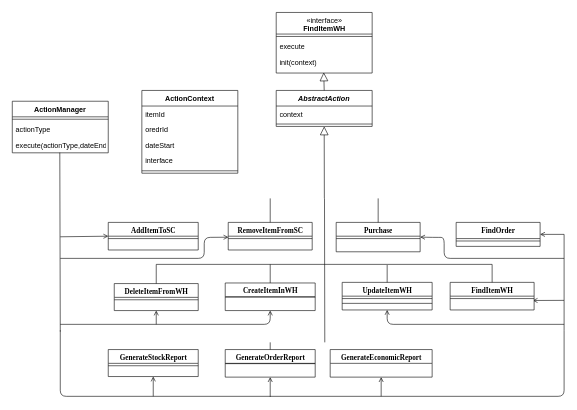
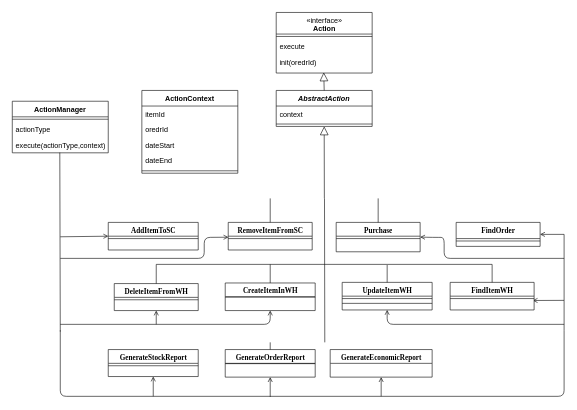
(325, 25) -> (325, 25)
(304, 63) -> (304, 63)
(68, 145) -> (68, 145)
(162, 161) -> (159, 161)
